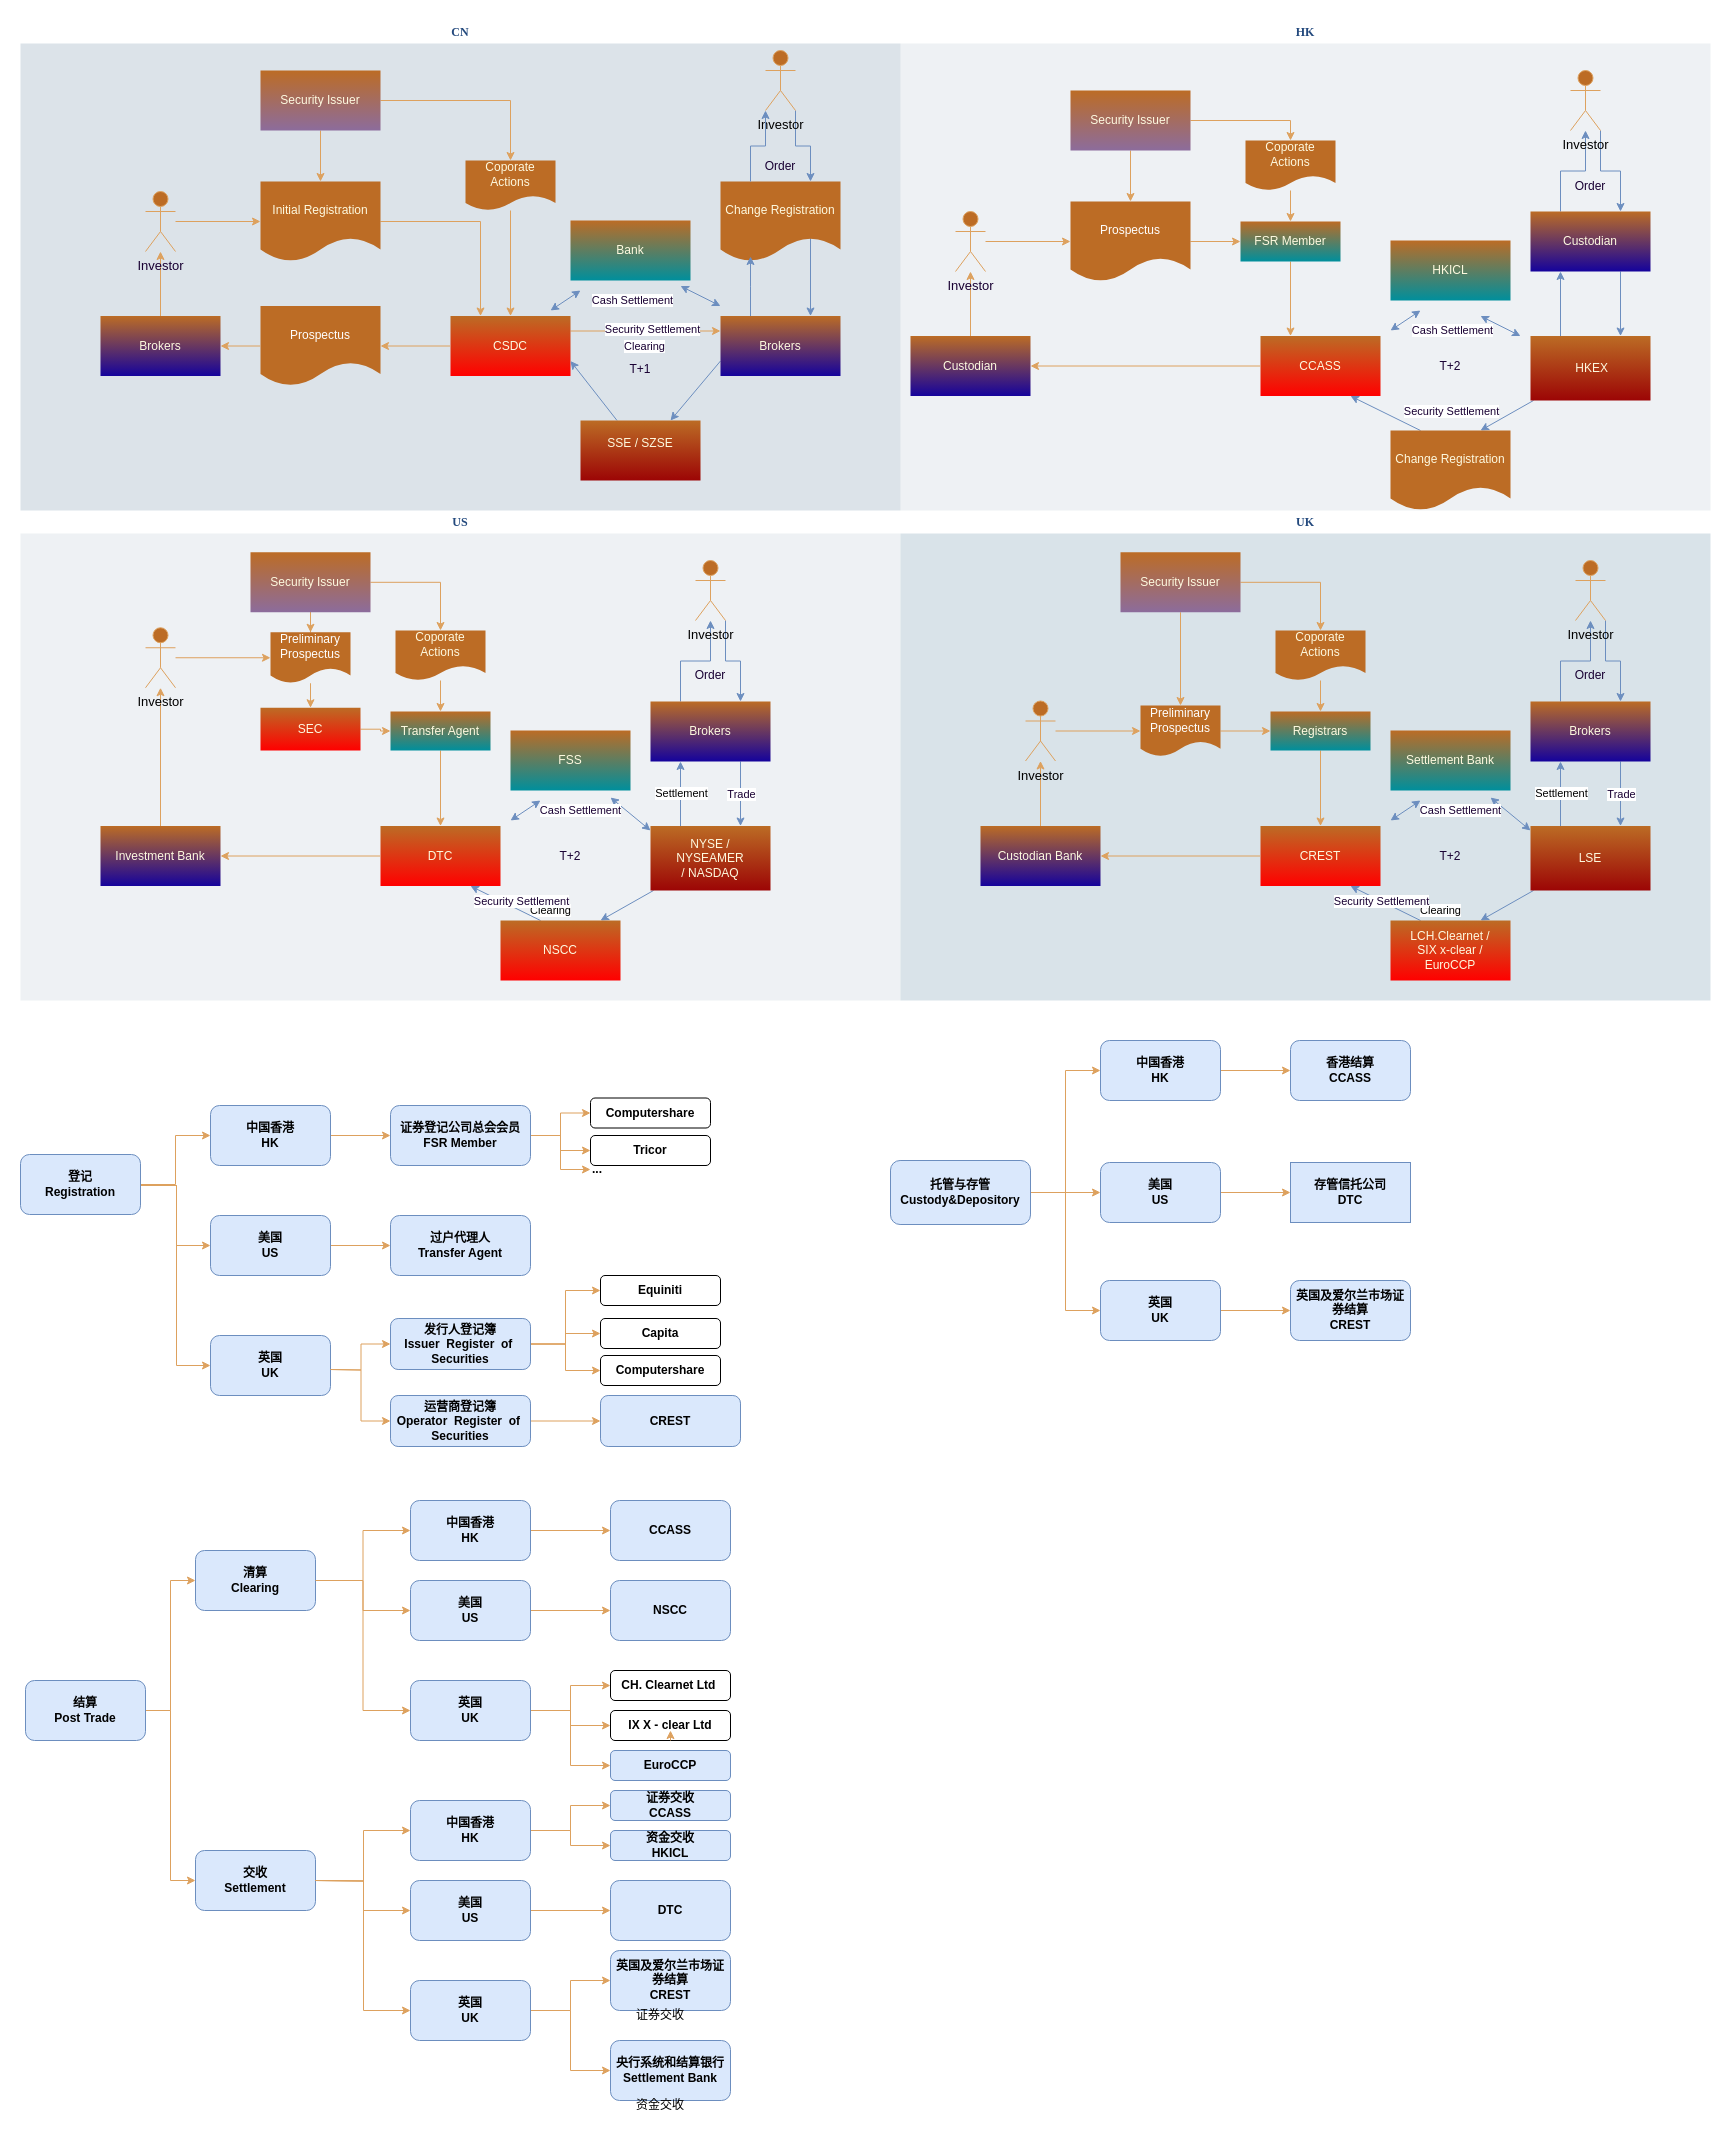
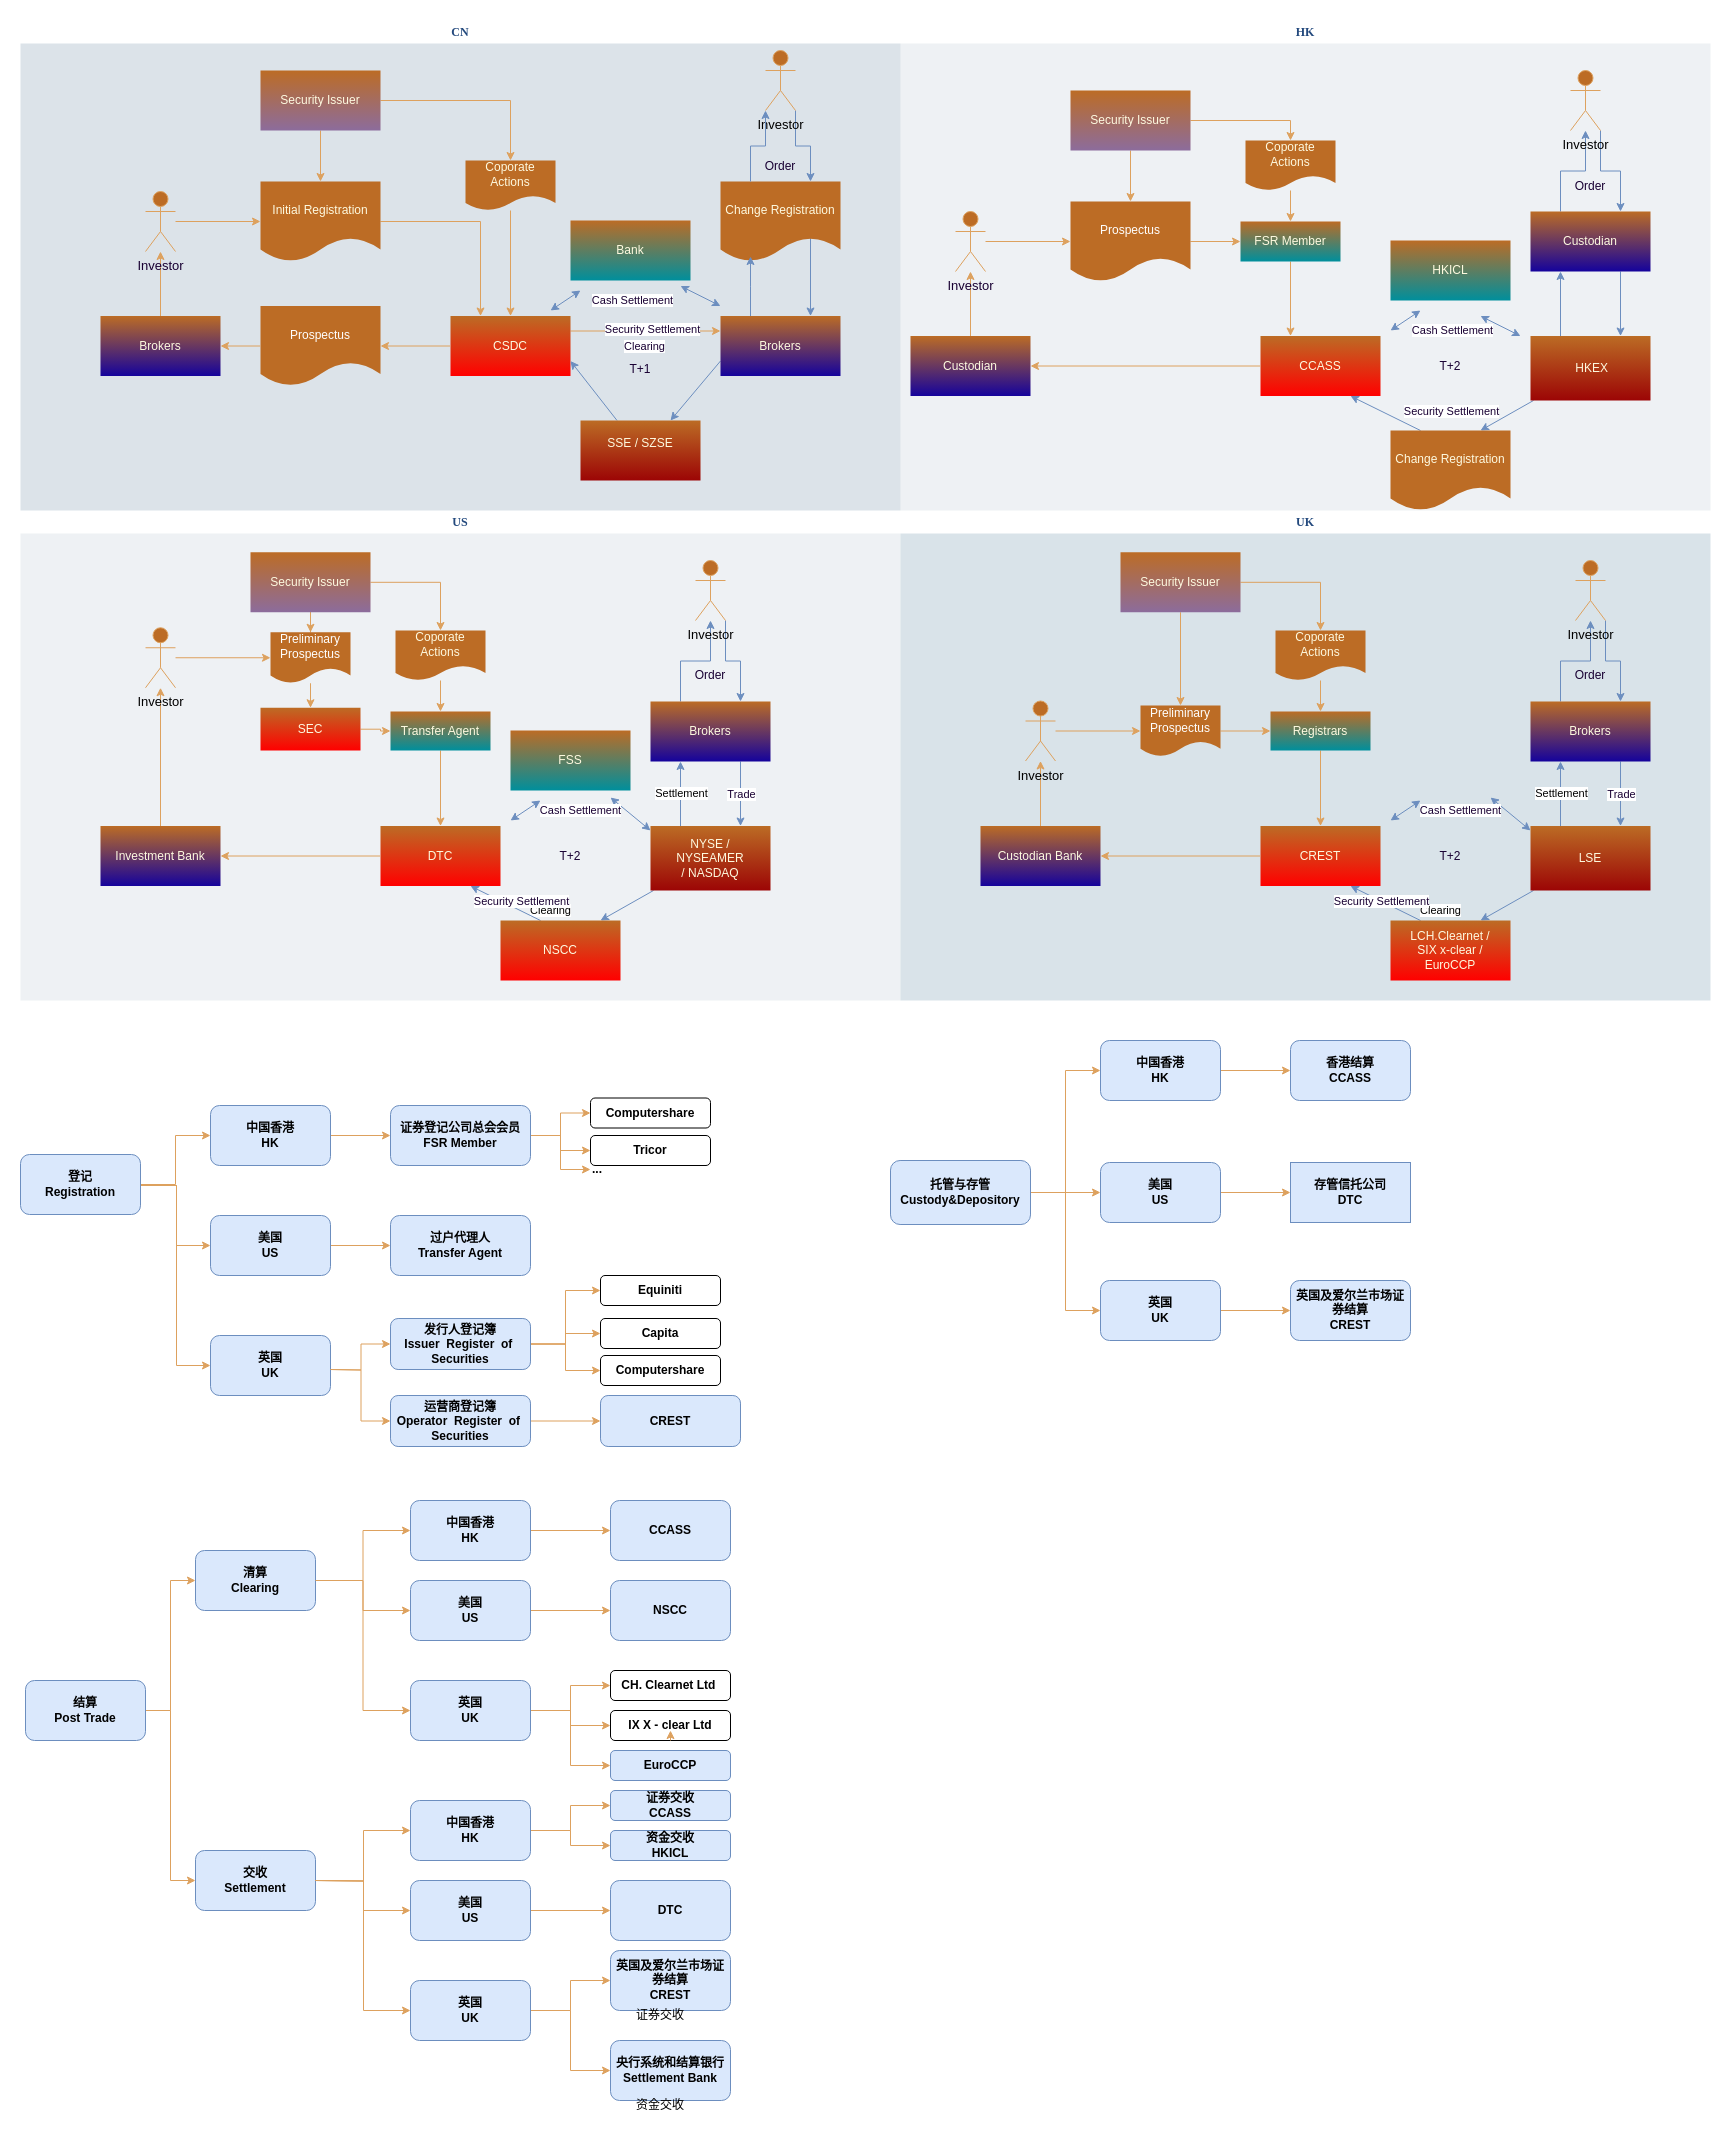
(1451, 761) -> none
